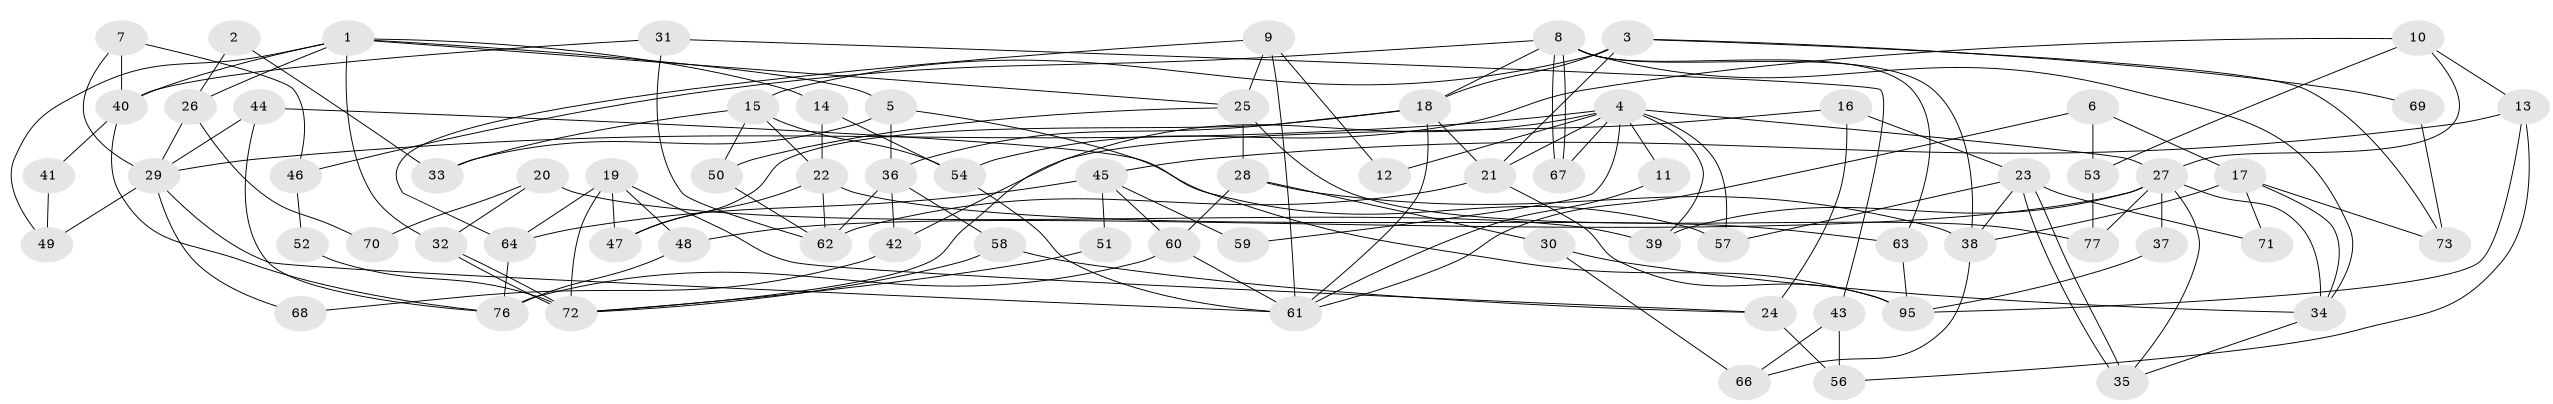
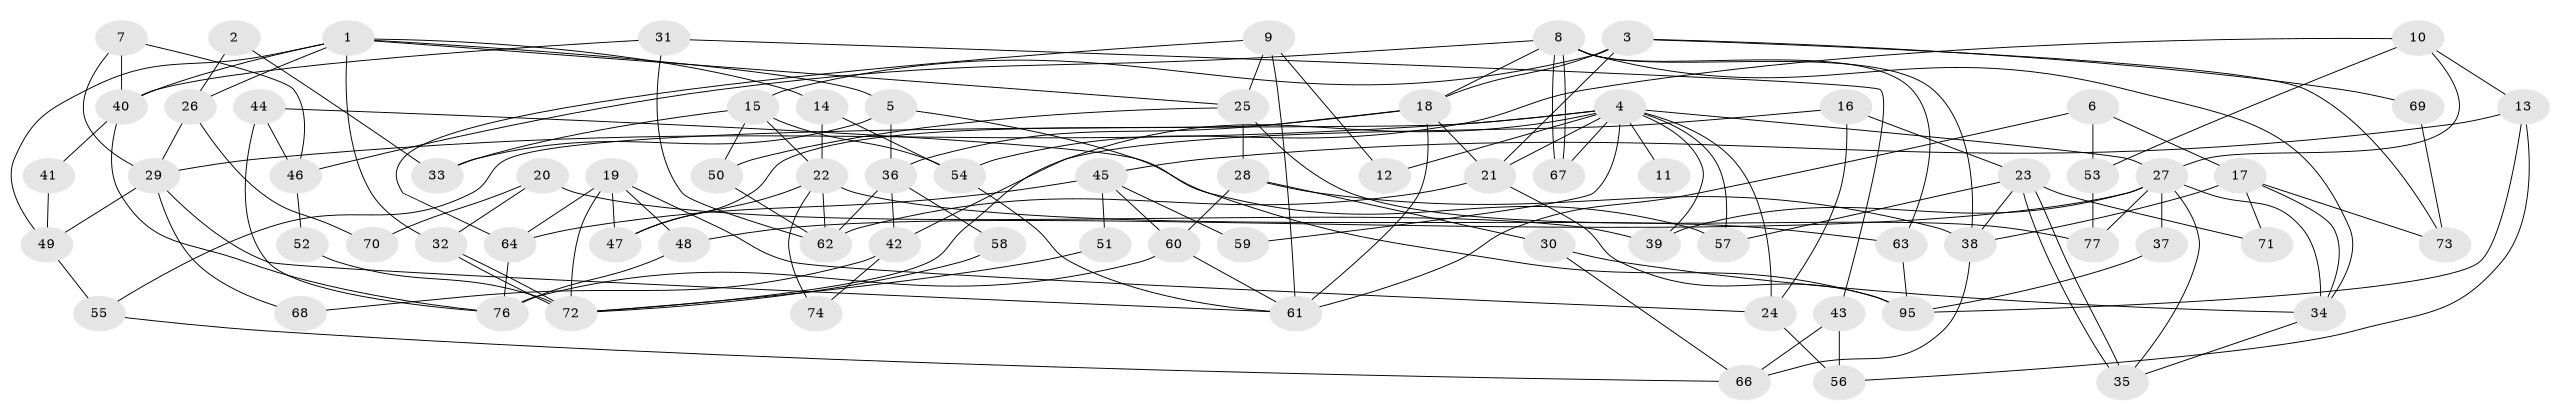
(205, 143) -> (278, 141)
(1467, 234) -> none
(1257, 284) -> (1746, 177)
none -> (100, 314)
none -> (816, 314)
